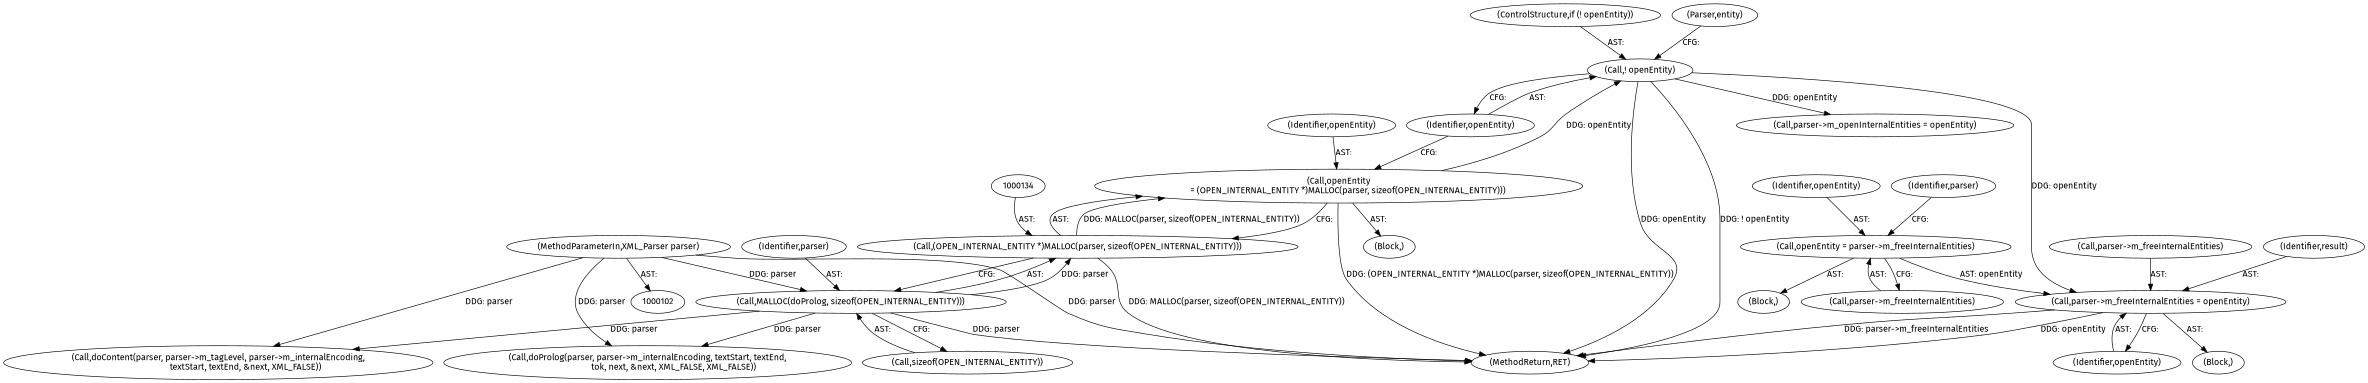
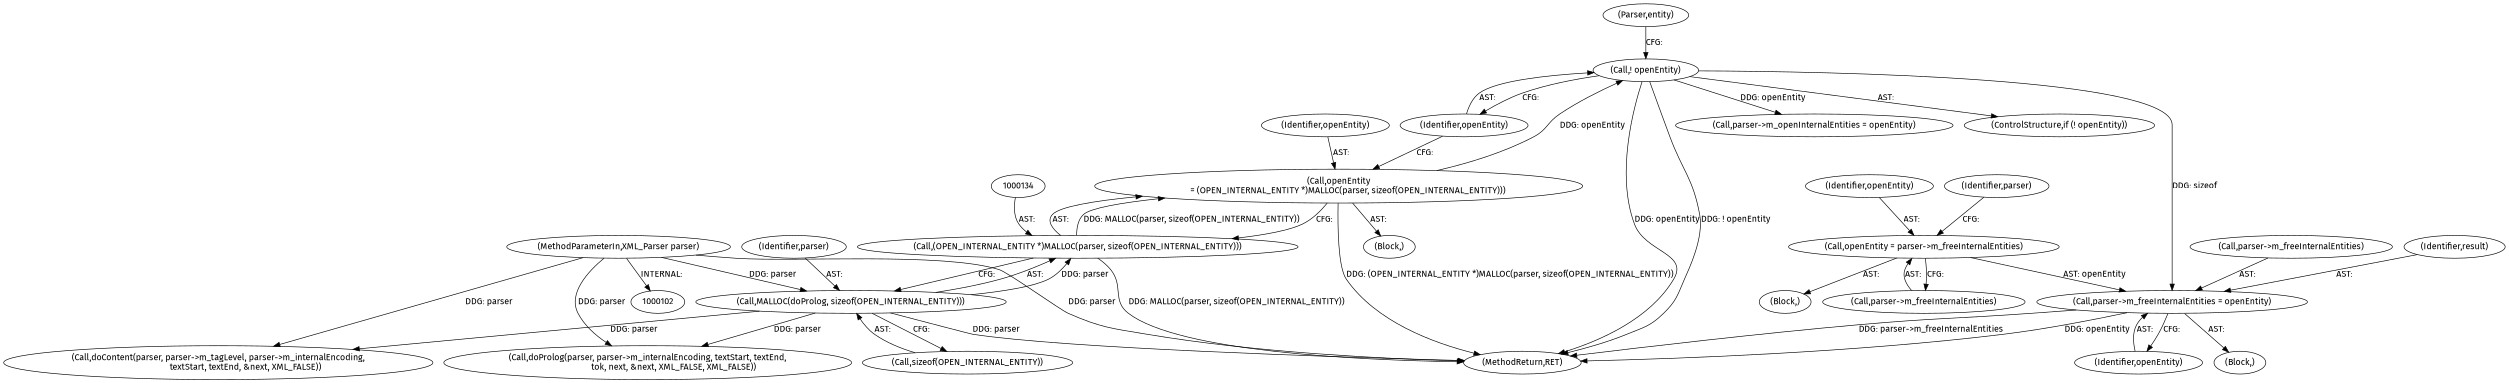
(1600, 41) -> (1841, 96)
(2064, 186) -> (2195, 186)
(650, 274) -> (663, 274)
